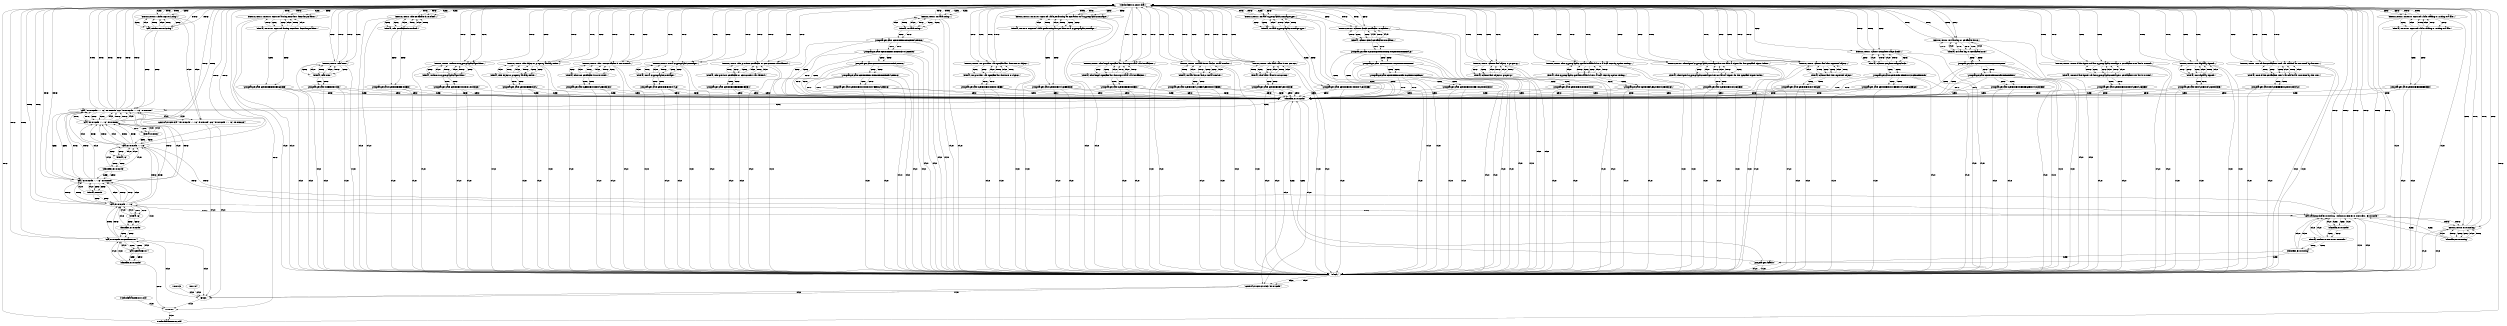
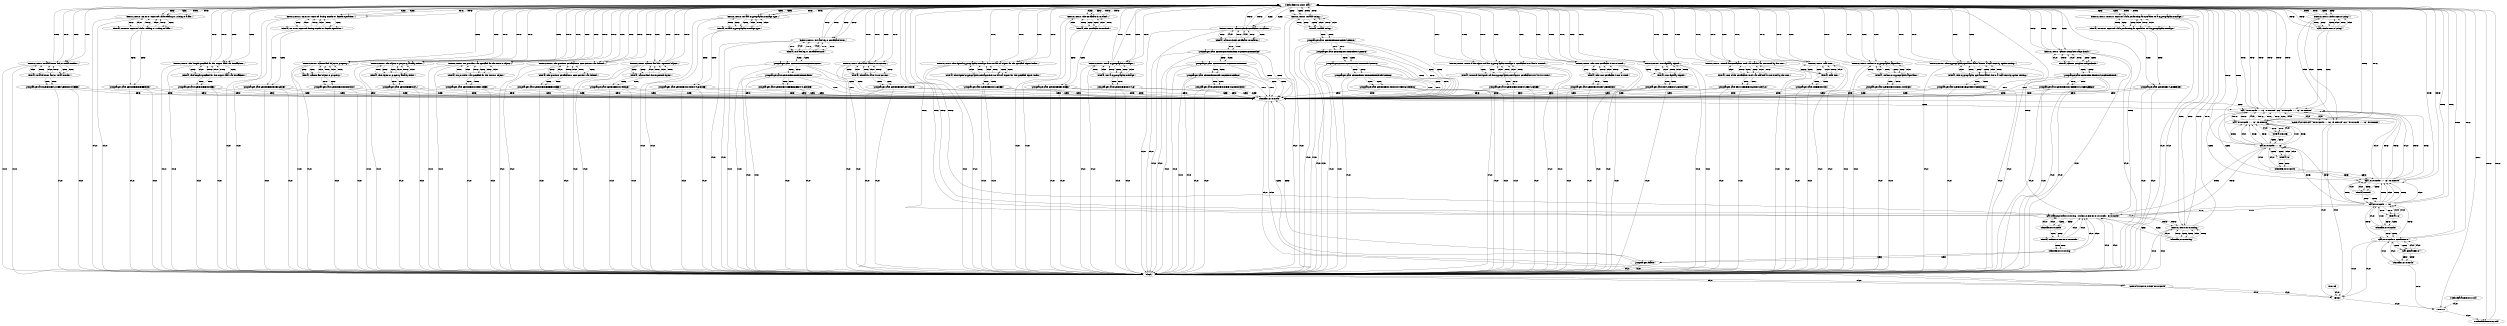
(880, 64) -> (1352, 64)
(193, 286) -> none
